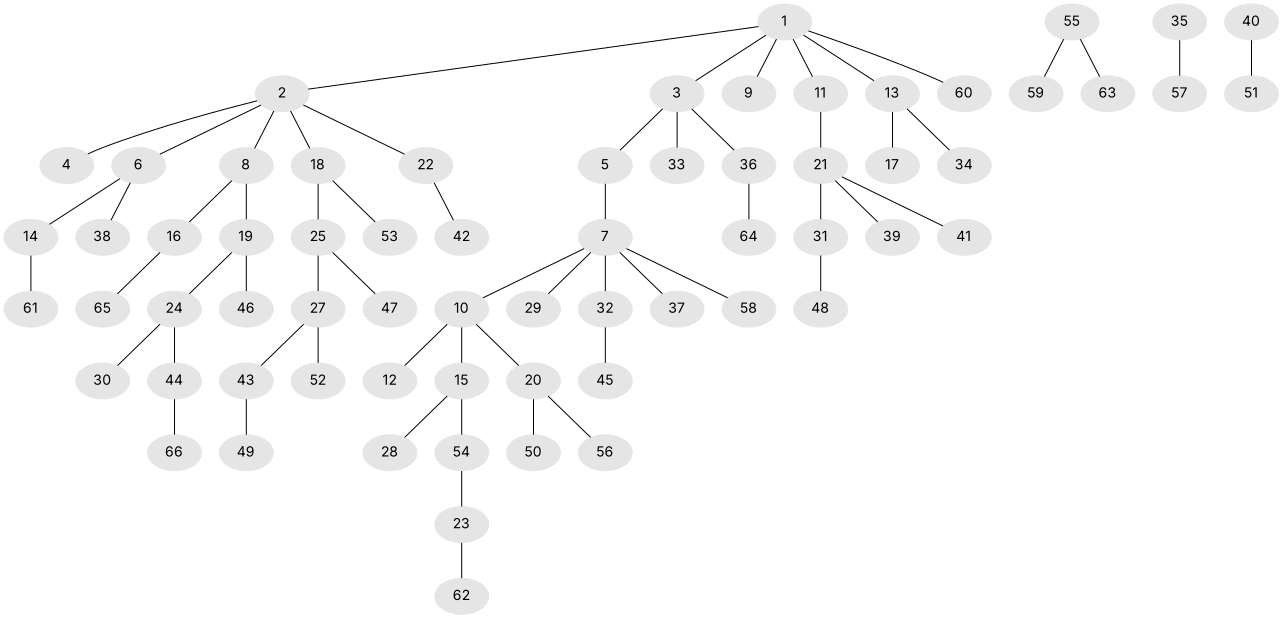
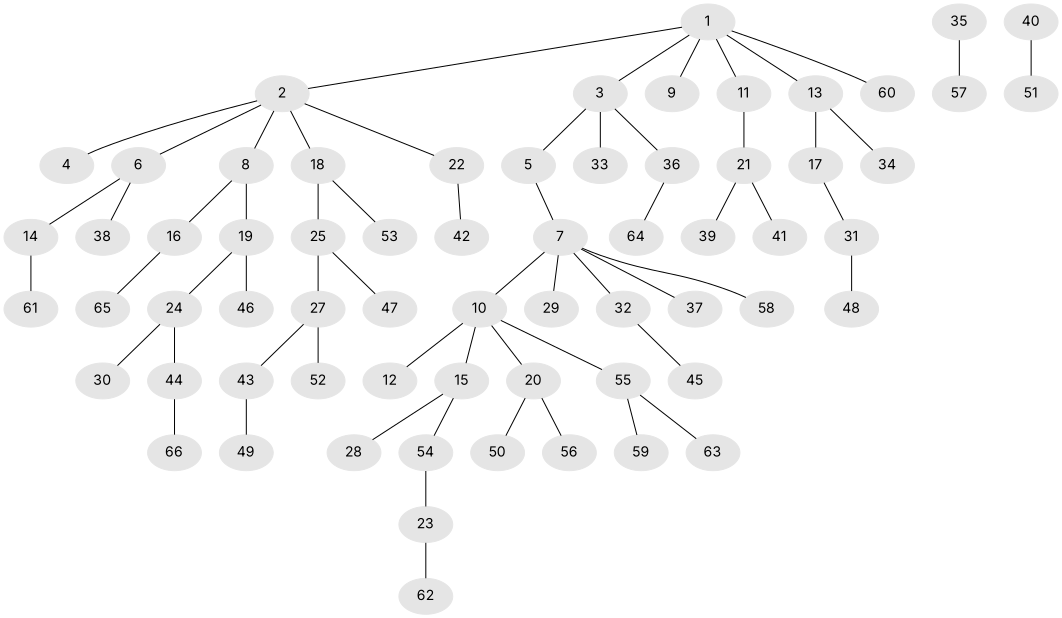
(821, 202) -> (834, 201)
none -> (551, 345)
